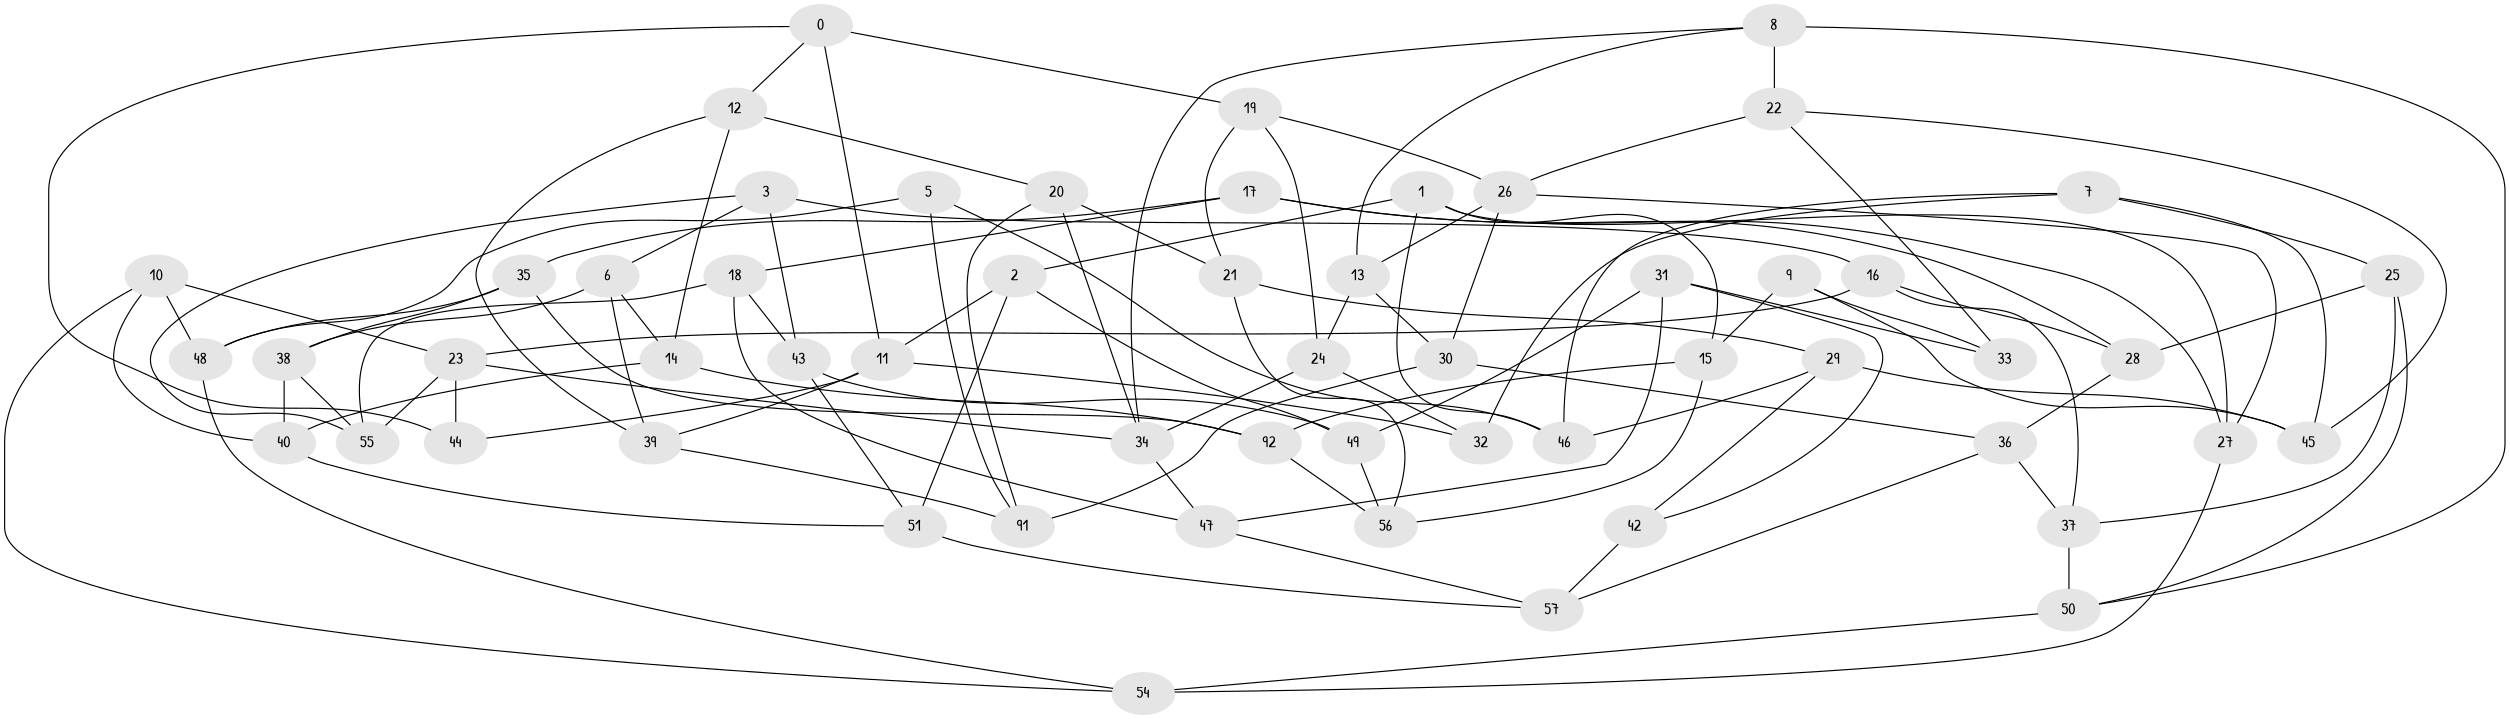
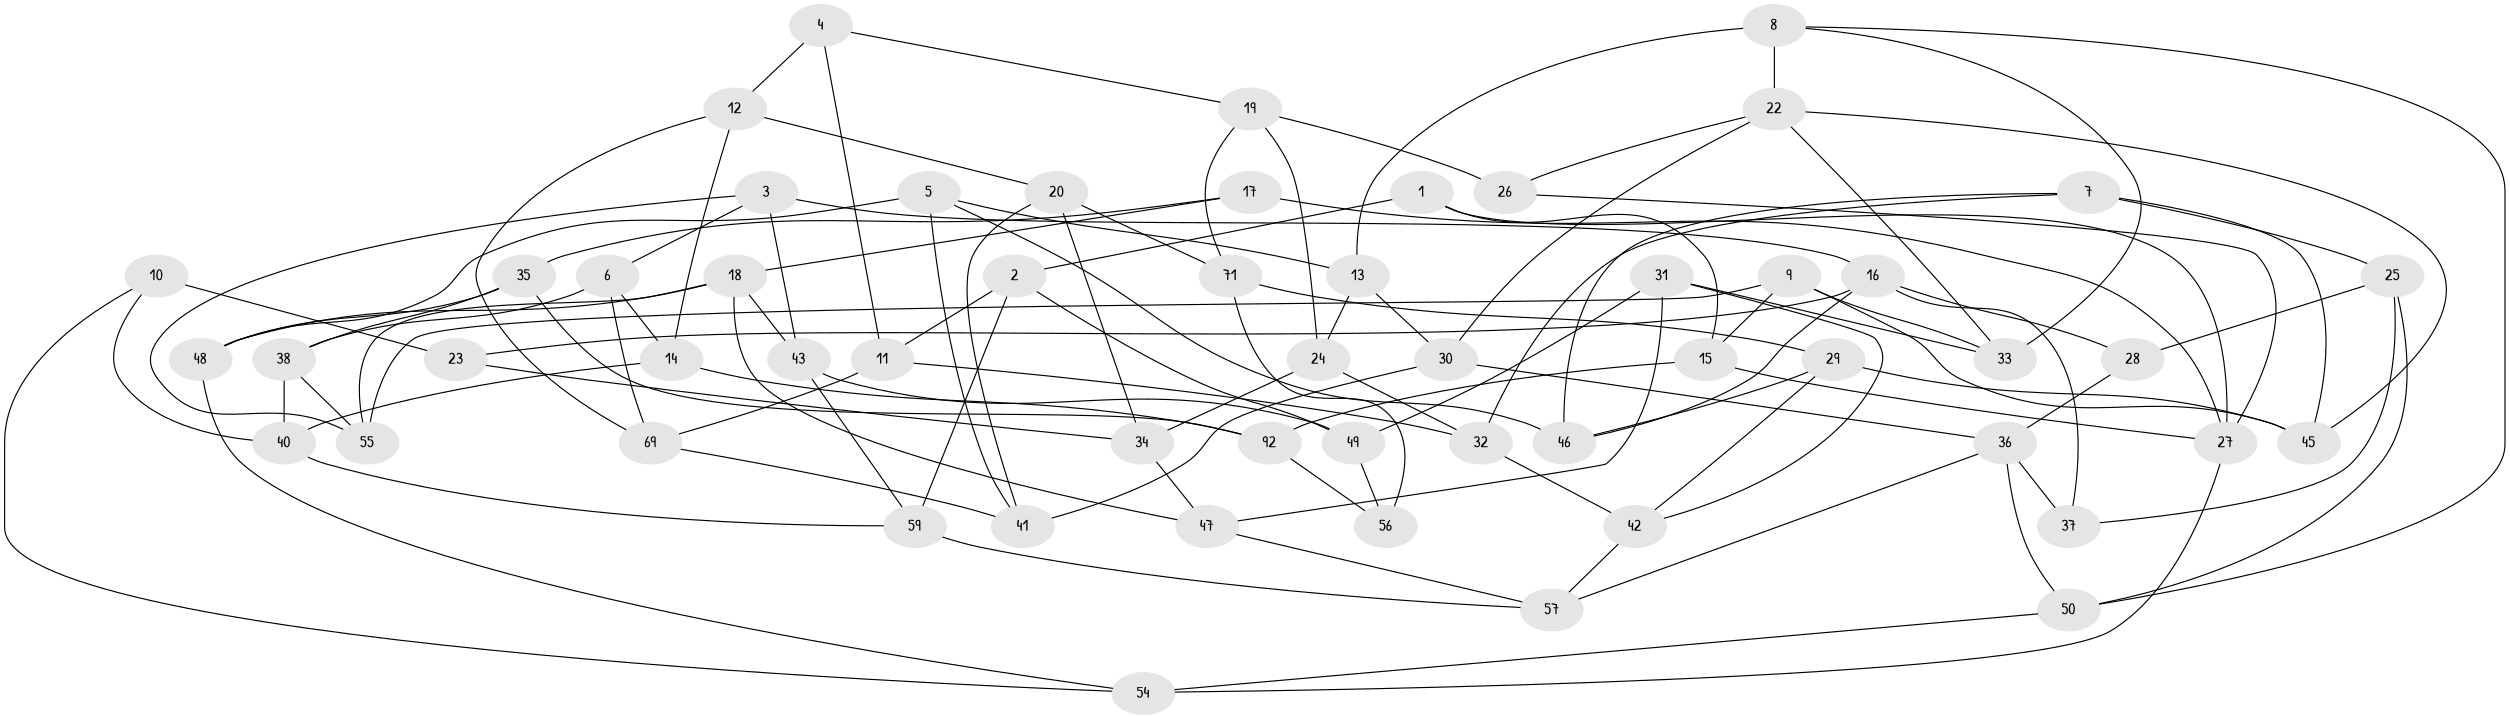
(821, 26) -> (821, 26)
(1298, 63) -> (2080, 120)
(1813, 233) -> none
(1432, 234) -> (1115, 230)
(1230, 276) -> (1230, 276)
(1476, 276) -> (1562, 236)
(177, 315) -> (464, 310)
(1399, 363) -> (1736, 387)
(404, 409) -> (1039, 307)
(456, 443) -> none
(651, 443) -> (651, 443)
none -> (1558, 485)
(1587, 492) -> (1964, 408)
(915, 527) -> (915, 527)
(1023, 527) -> (1023, 527)
(2069, 568) -> (2021, 531)
